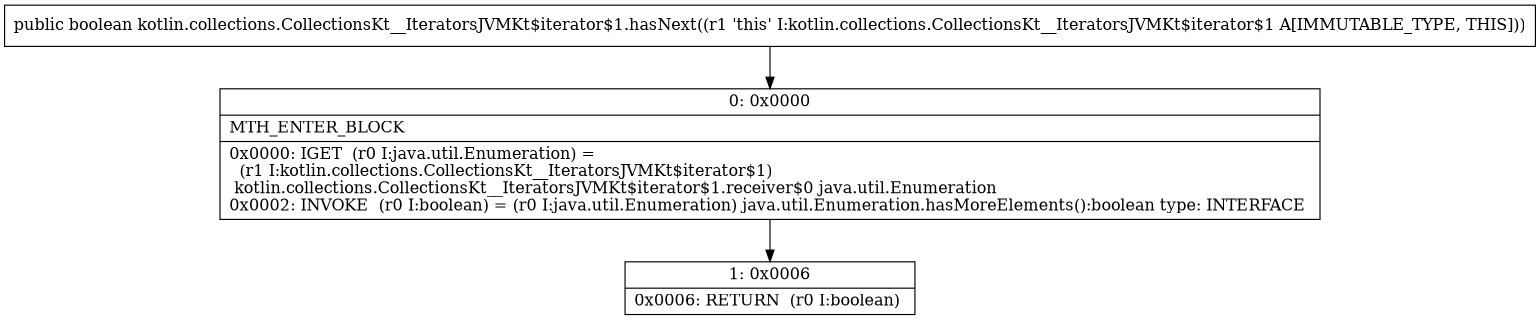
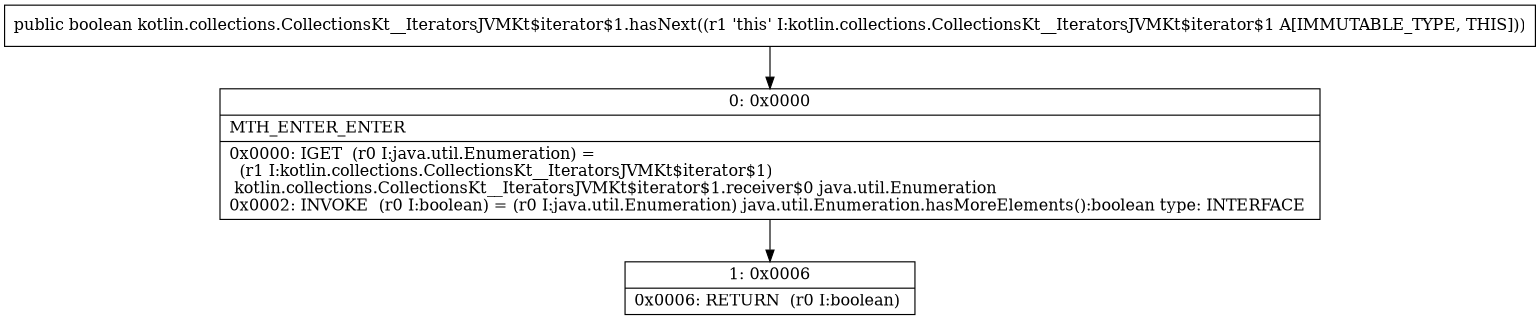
(317, 128) -> (317, 128)
